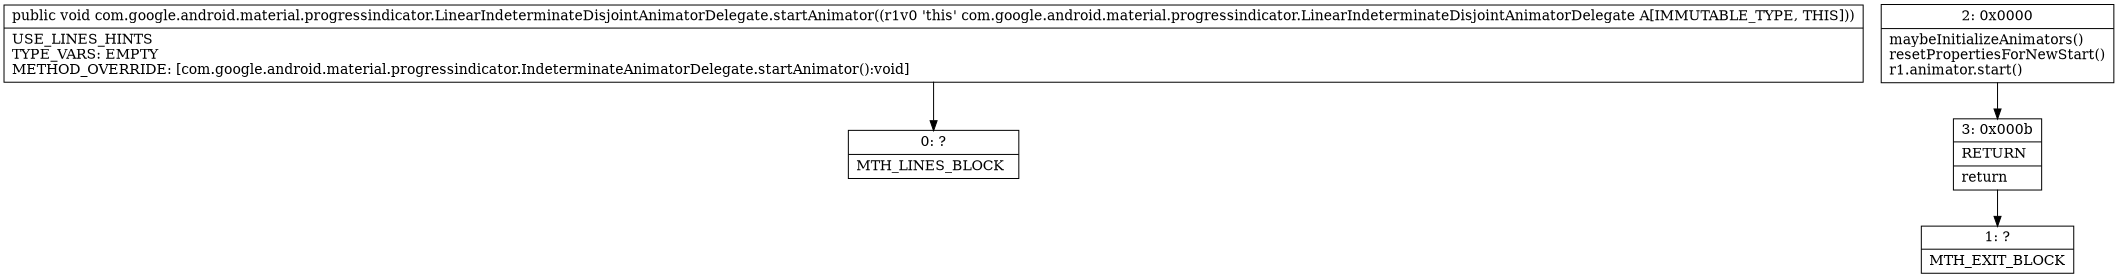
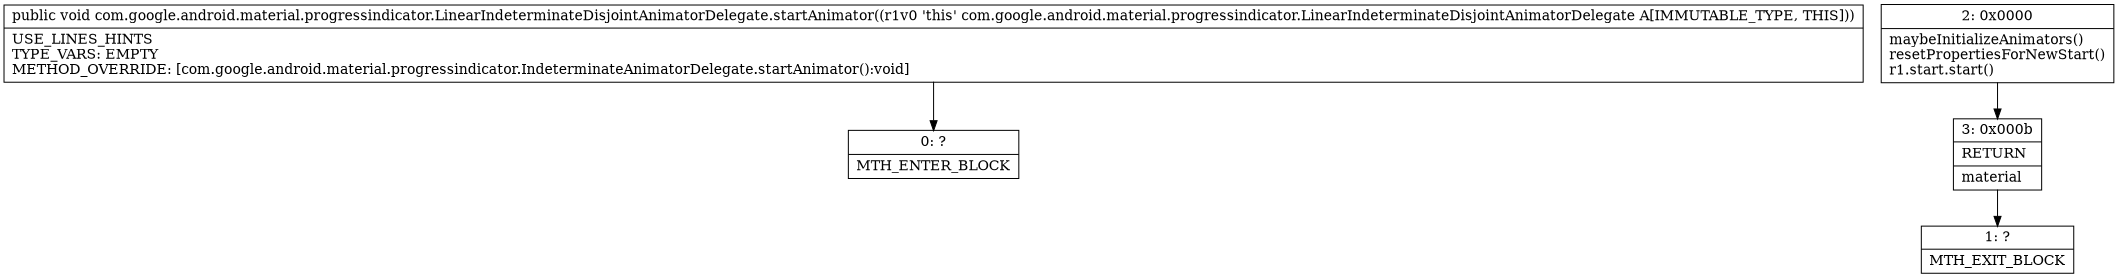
(1956, 70) -> (1942, 70)
(931, 166) -> (934, 166)
(1984, 177) -> (1992, 177)
